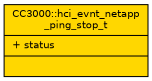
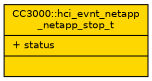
(76, 25) -> (76, 25)
